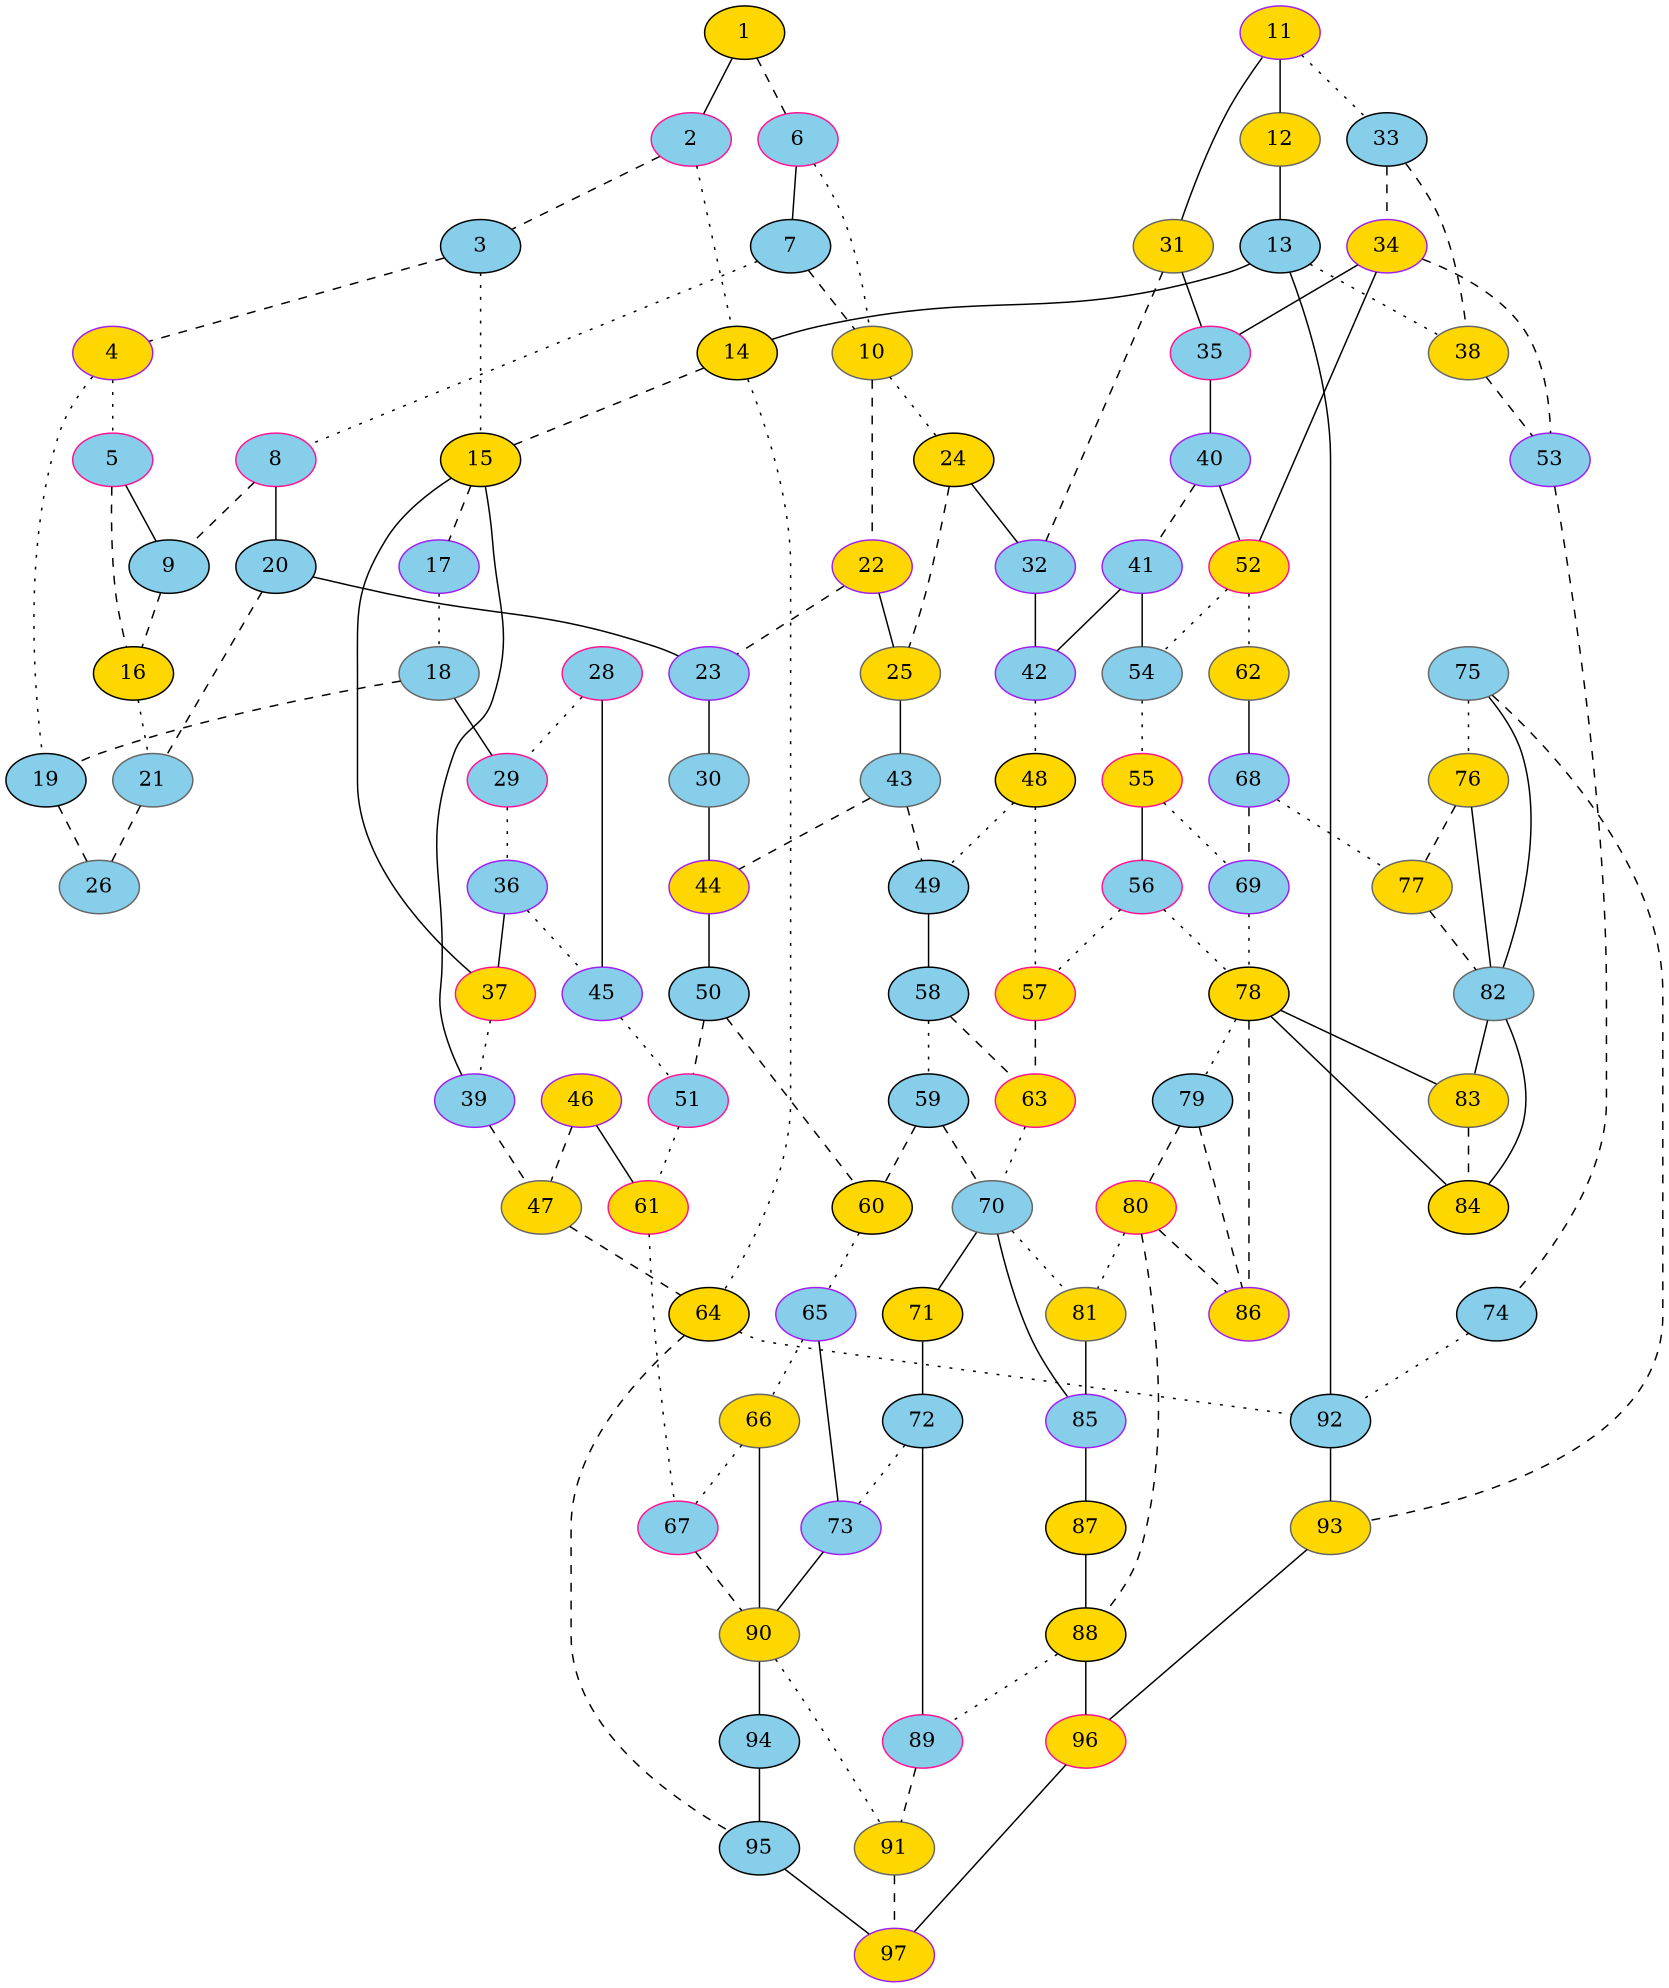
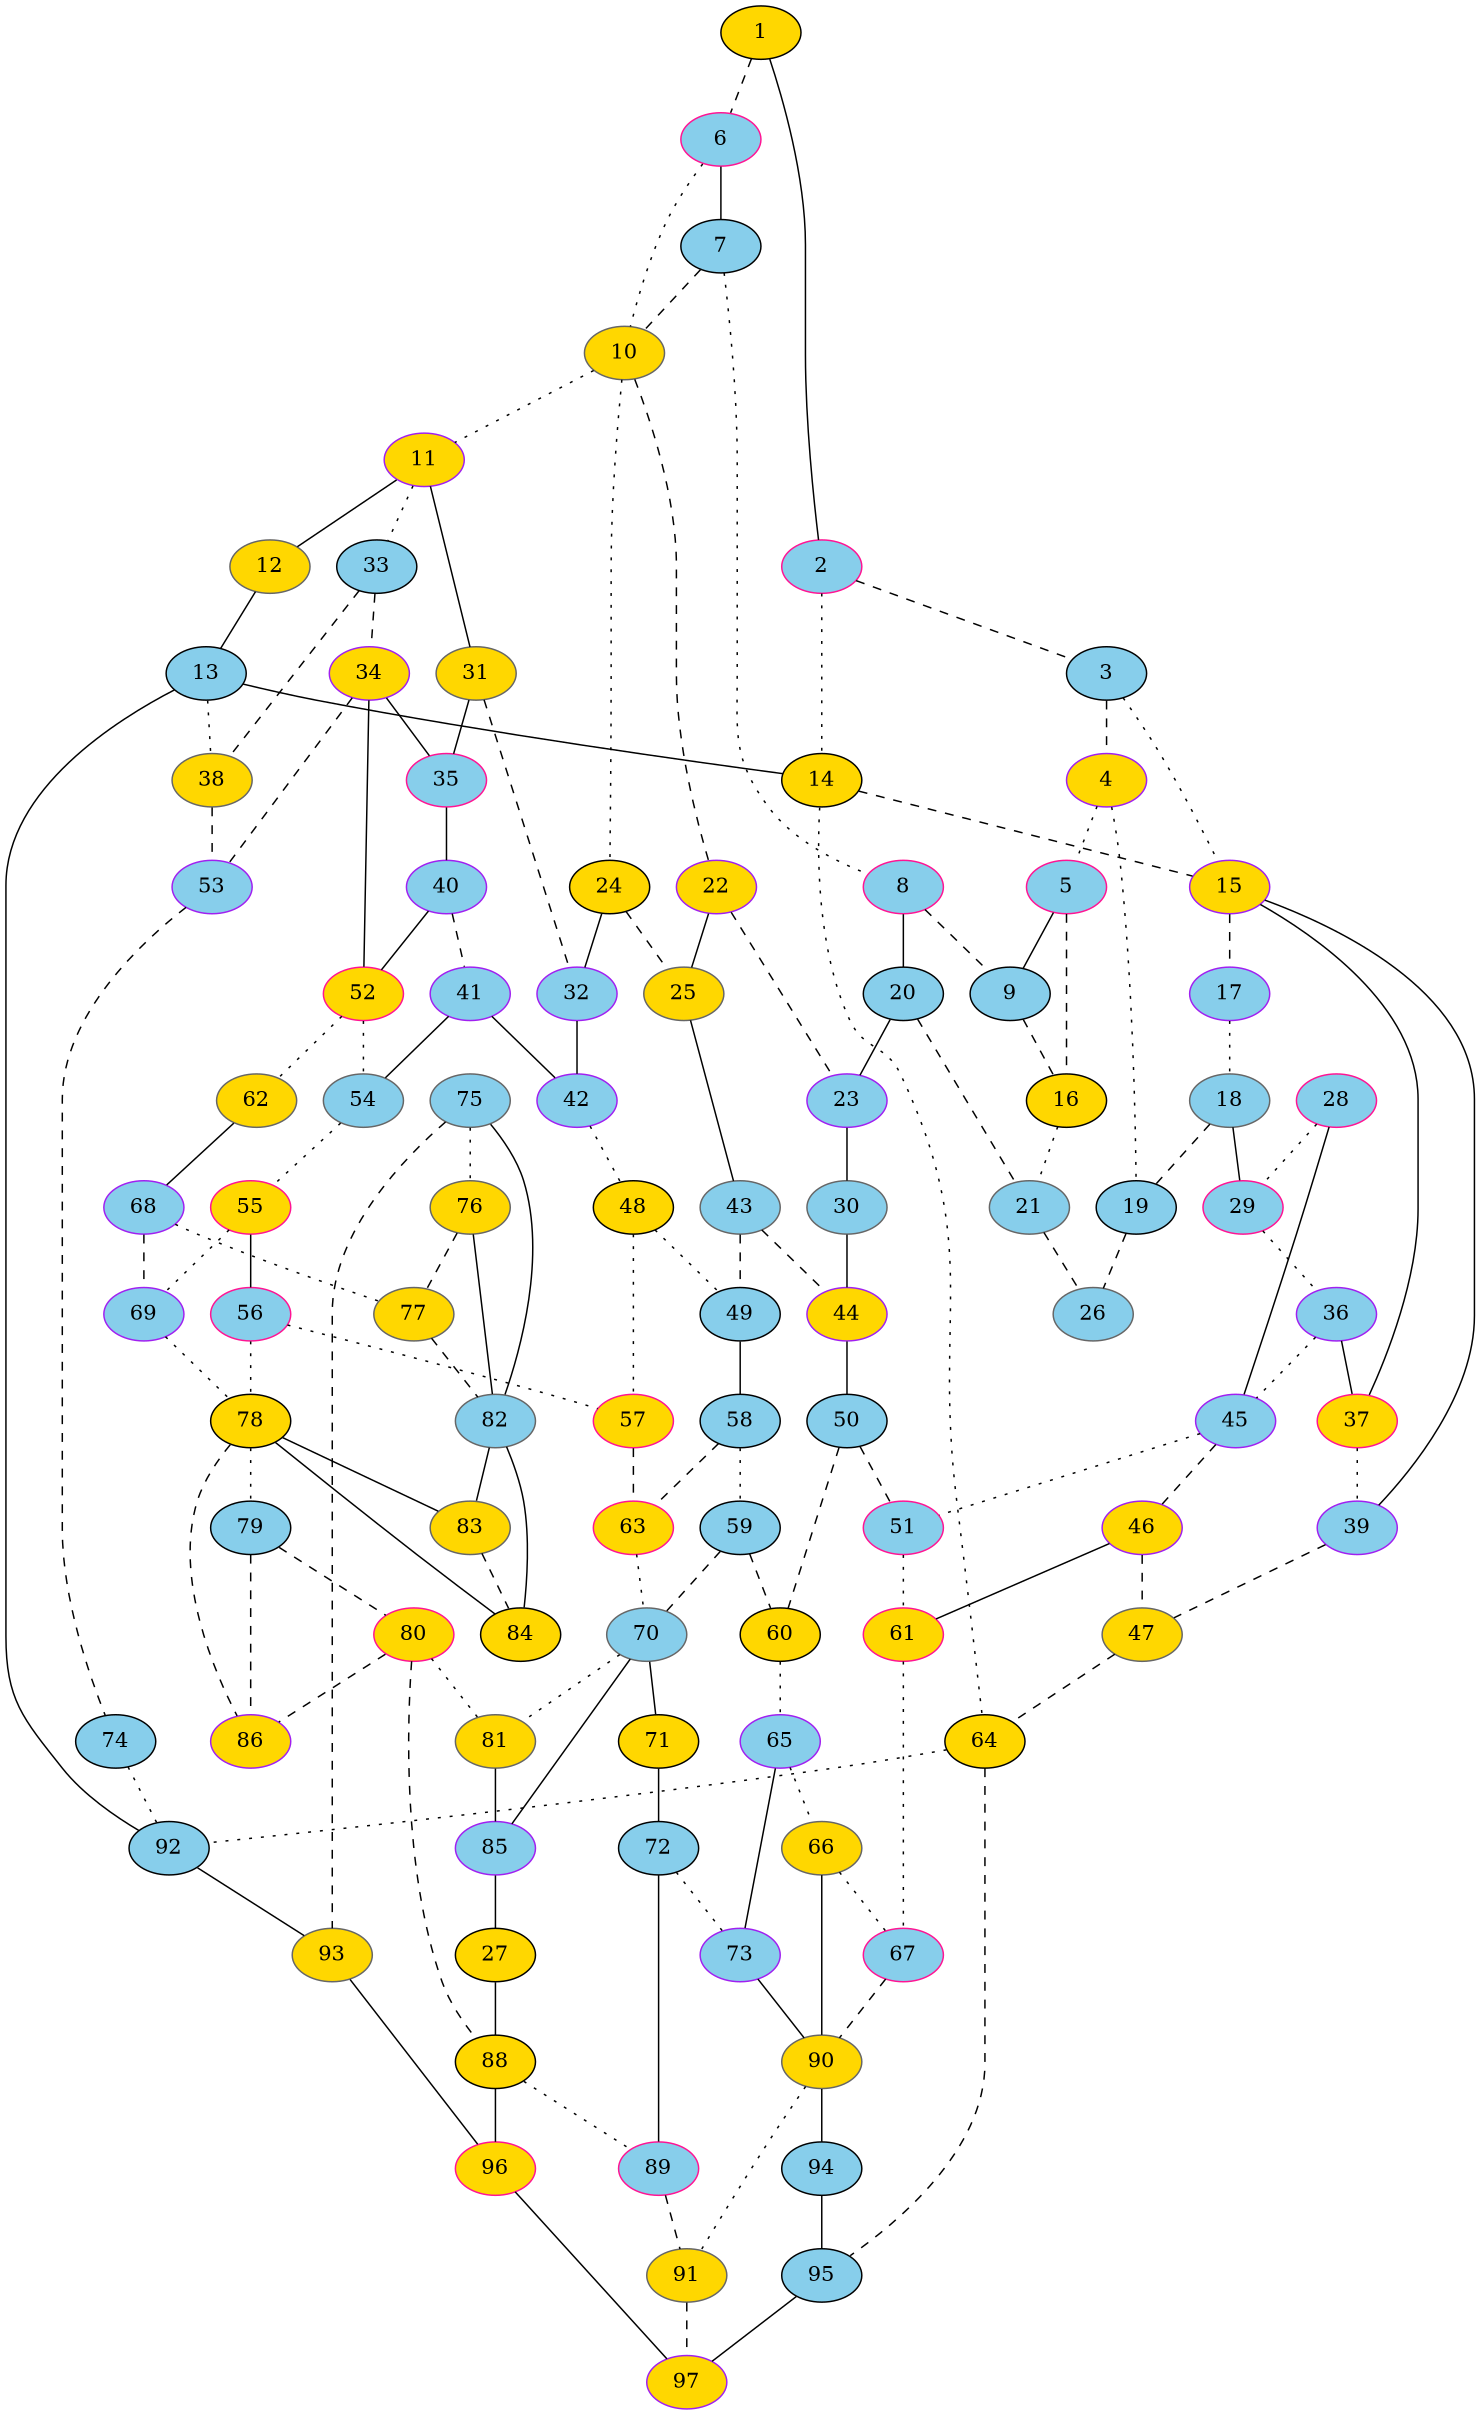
none -> (524, 407)
(481, 460) -> (1230, 887)
none -> (1189, 1474)
(1086, 1528) -> (495, 1955)
